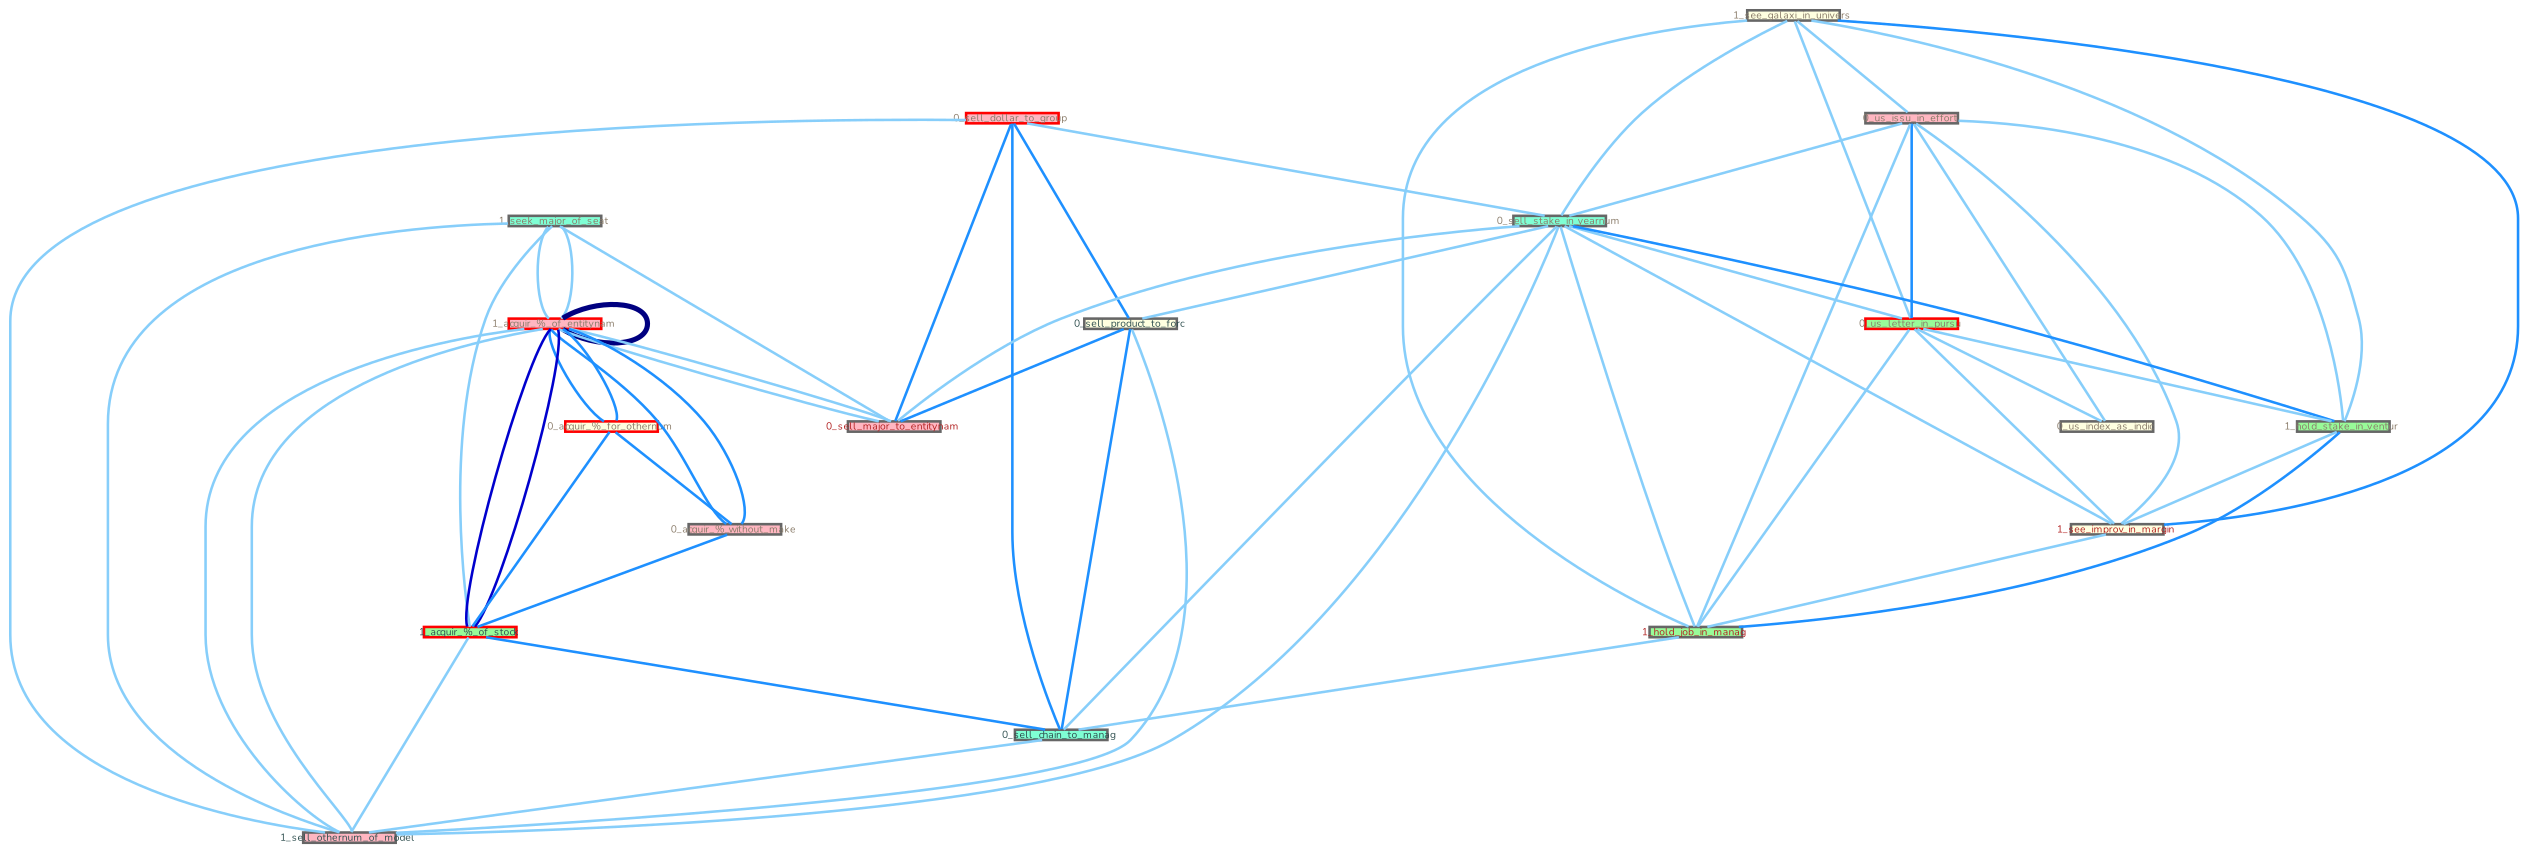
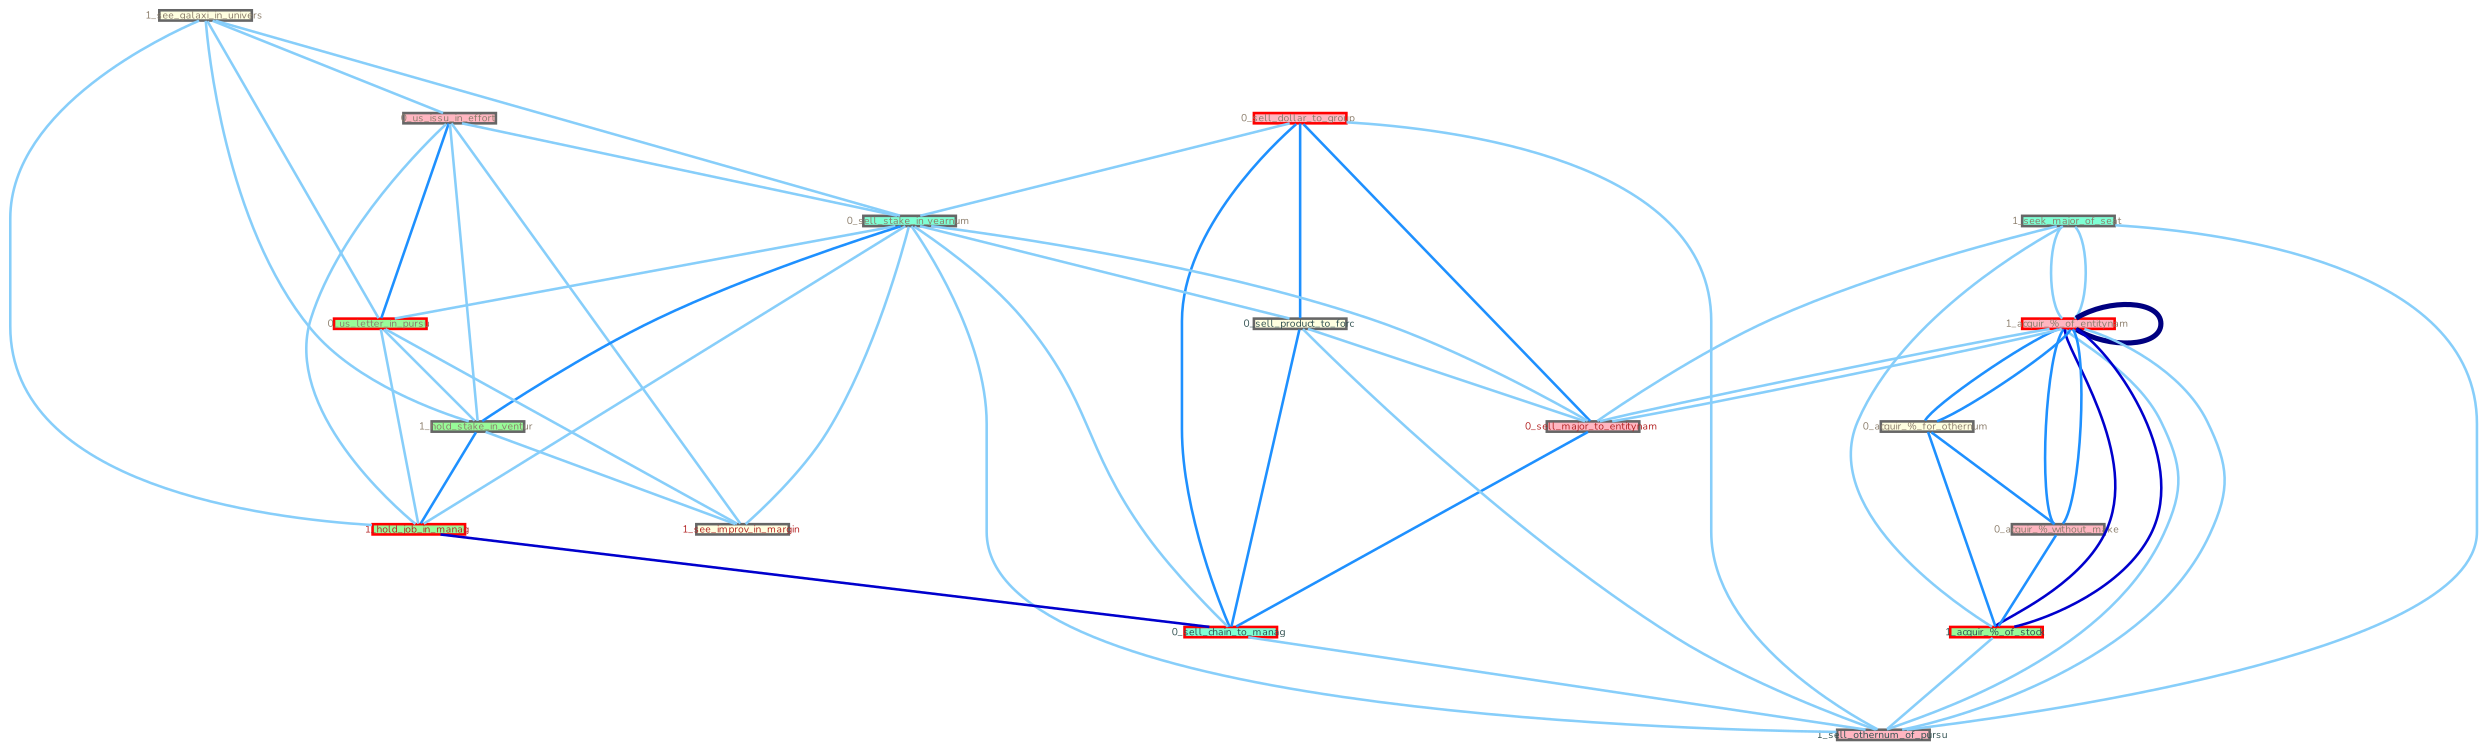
(2463, 148) -> none
(1029, 368) -> (1447, 375)
(612, 427) -> (1927, 427)
(2107, 427) -> none
(1907, 581) -> none
(1696, 632) -> (419, 529)
(766, 683) -> (1412, 529)
(1379, 683) -> (825, 581)
(1061, 735) -> (1231, 632)
(349, 838) -> (1883, 735)
